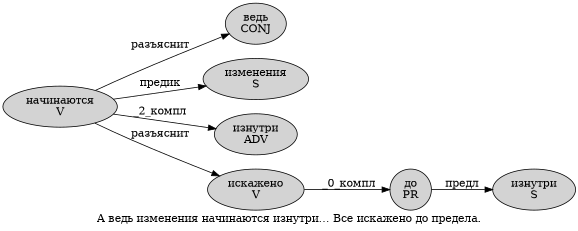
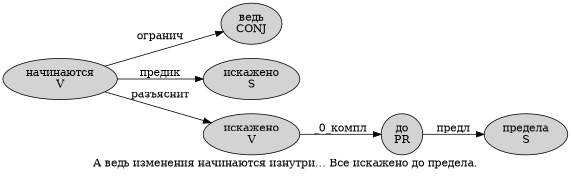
(160, 45) -> (160, 36)
(256, 79) -> (251, 79)
(256, 134) -> none
(534, 190) -> (526, 134)
